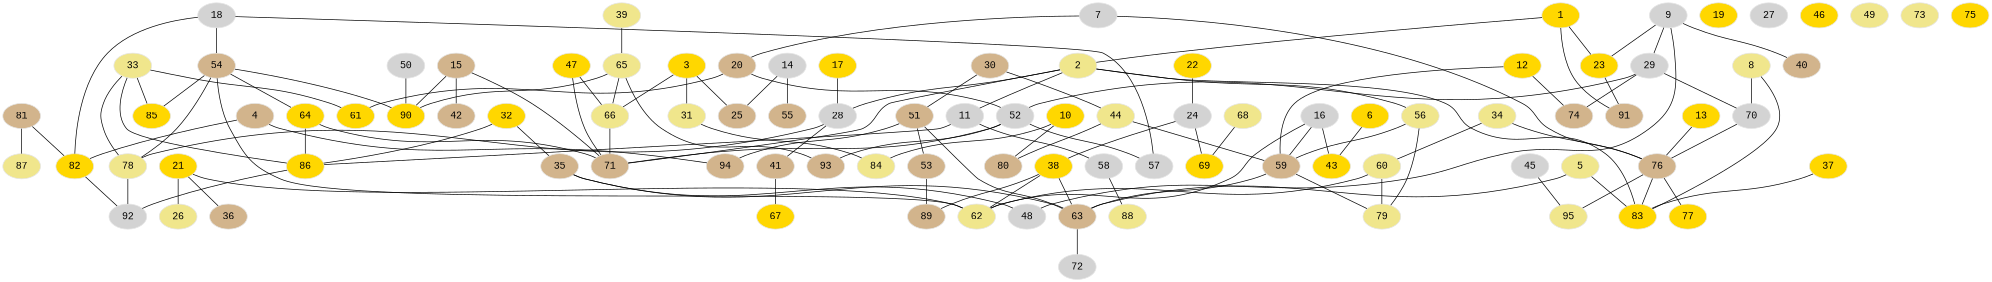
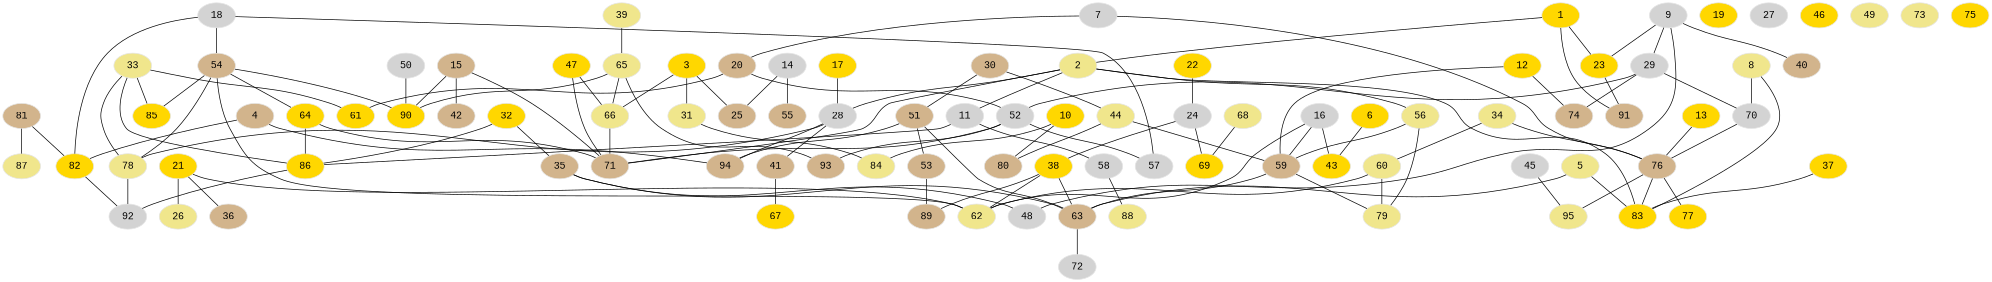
none -> (781, 141)
